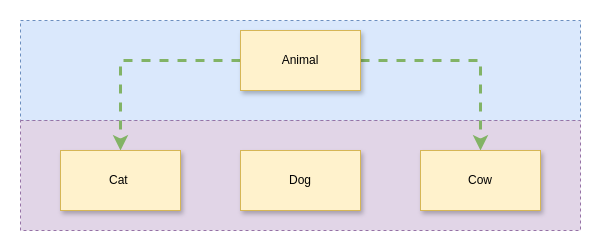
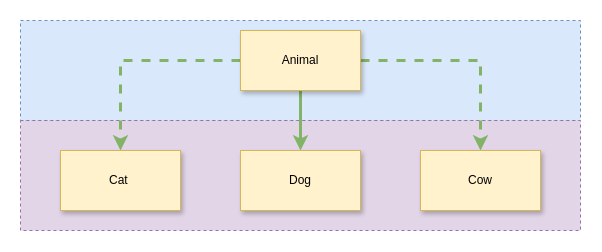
none -> (301, 115)
